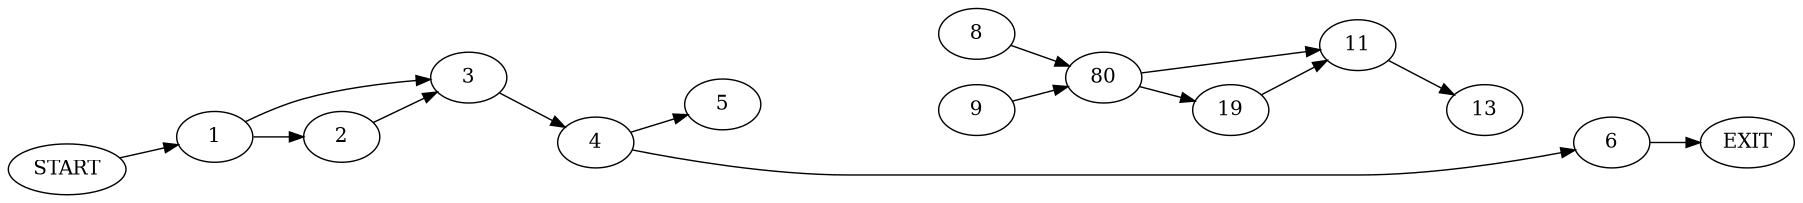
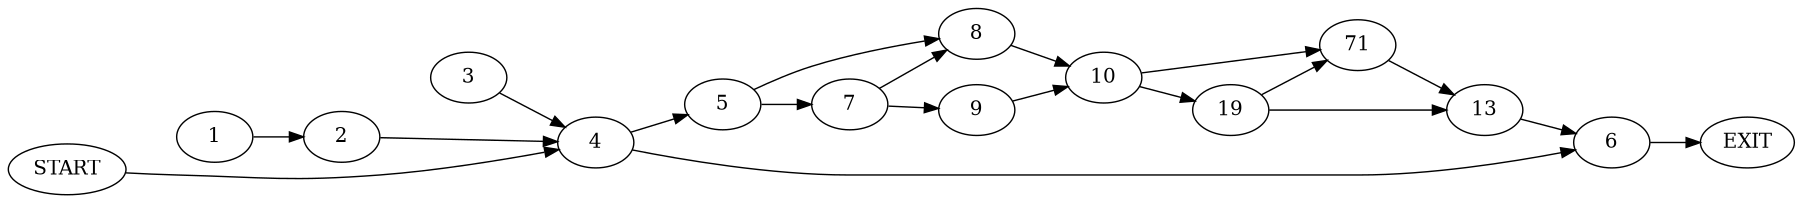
(1358, 45) -> (1358, 45)
none -> (838, 59)
(1104, 78) -> (1104, 78)
(329, 93) -> none
none -> (850, 104)
(399, 110) -> (462, 140)
none -> (1351, 110)
none -> (1541, 125)
(142, 153) -> (336, 178)
